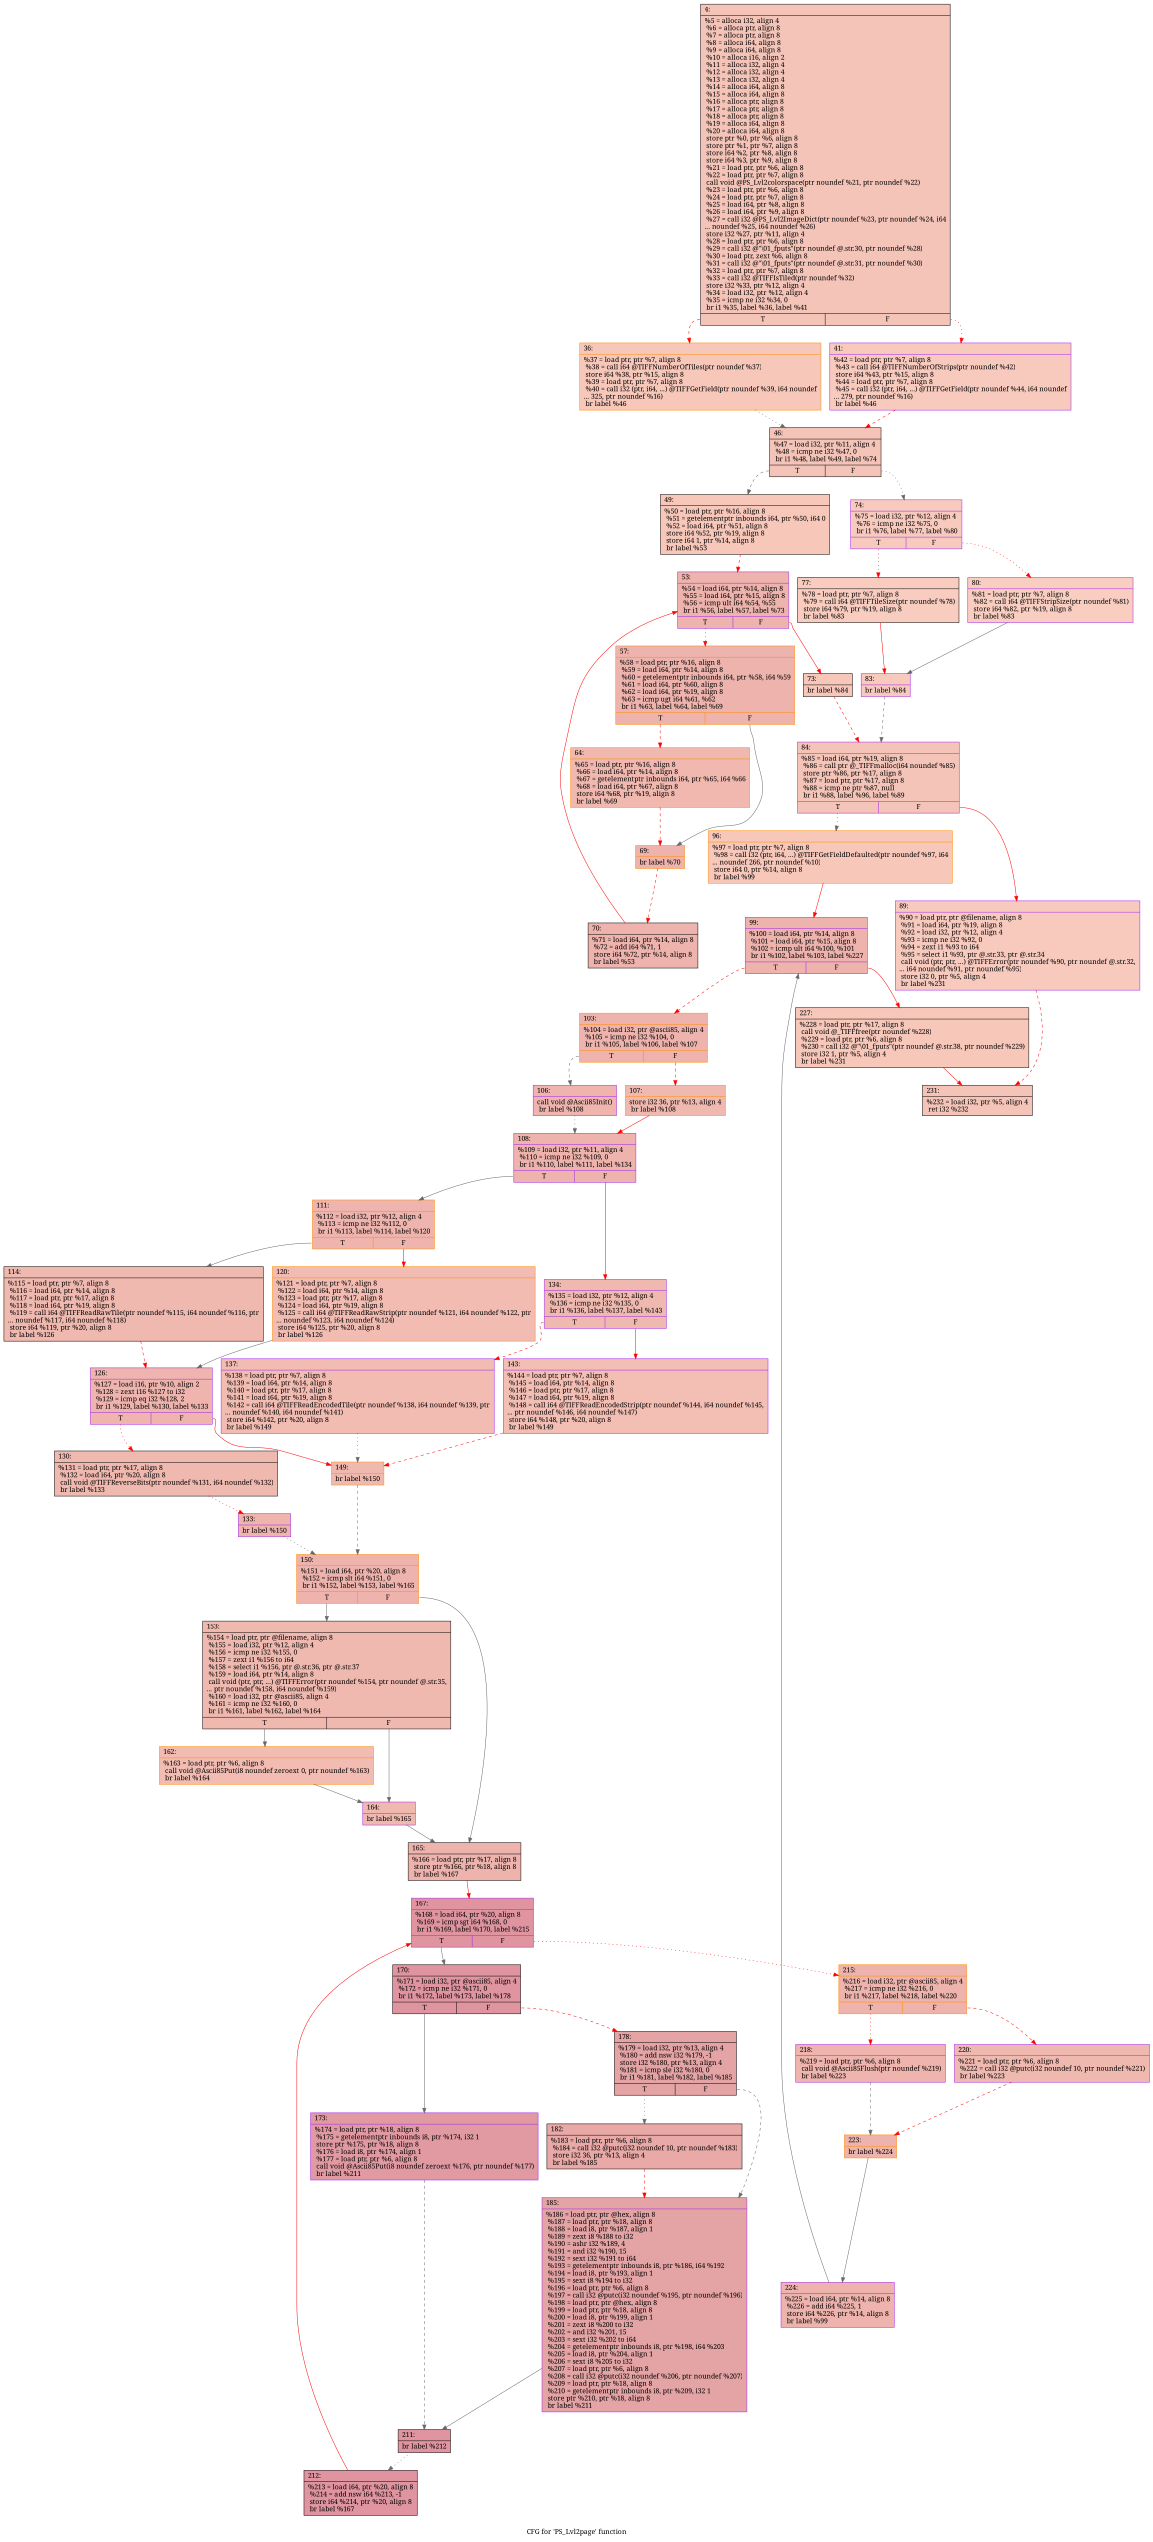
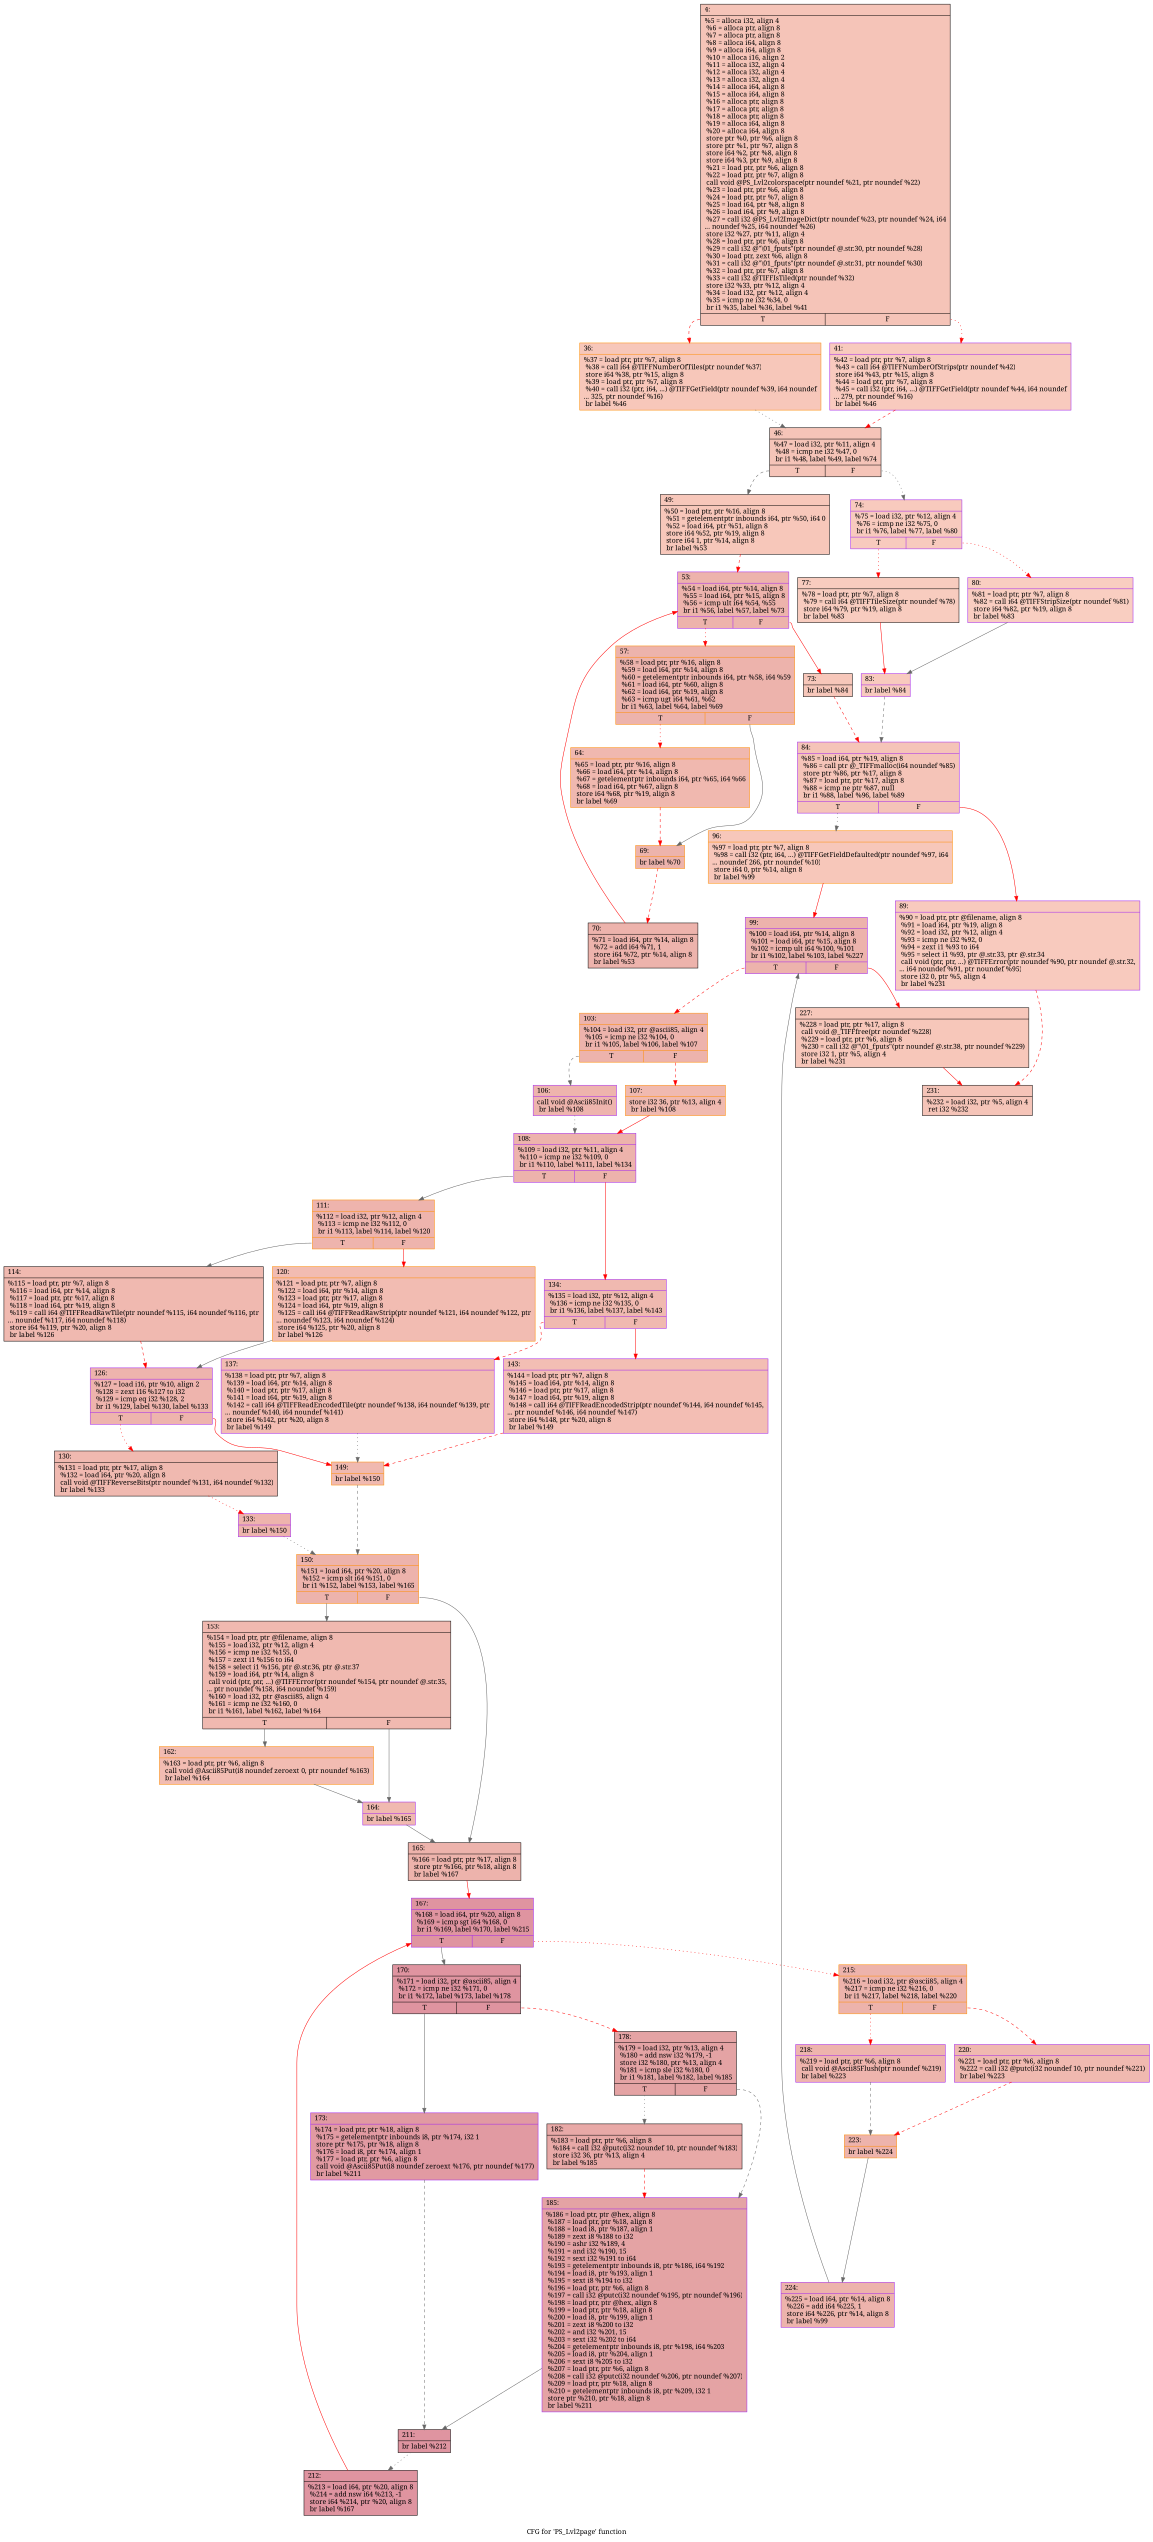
(660, 734) -> (660, 734)
